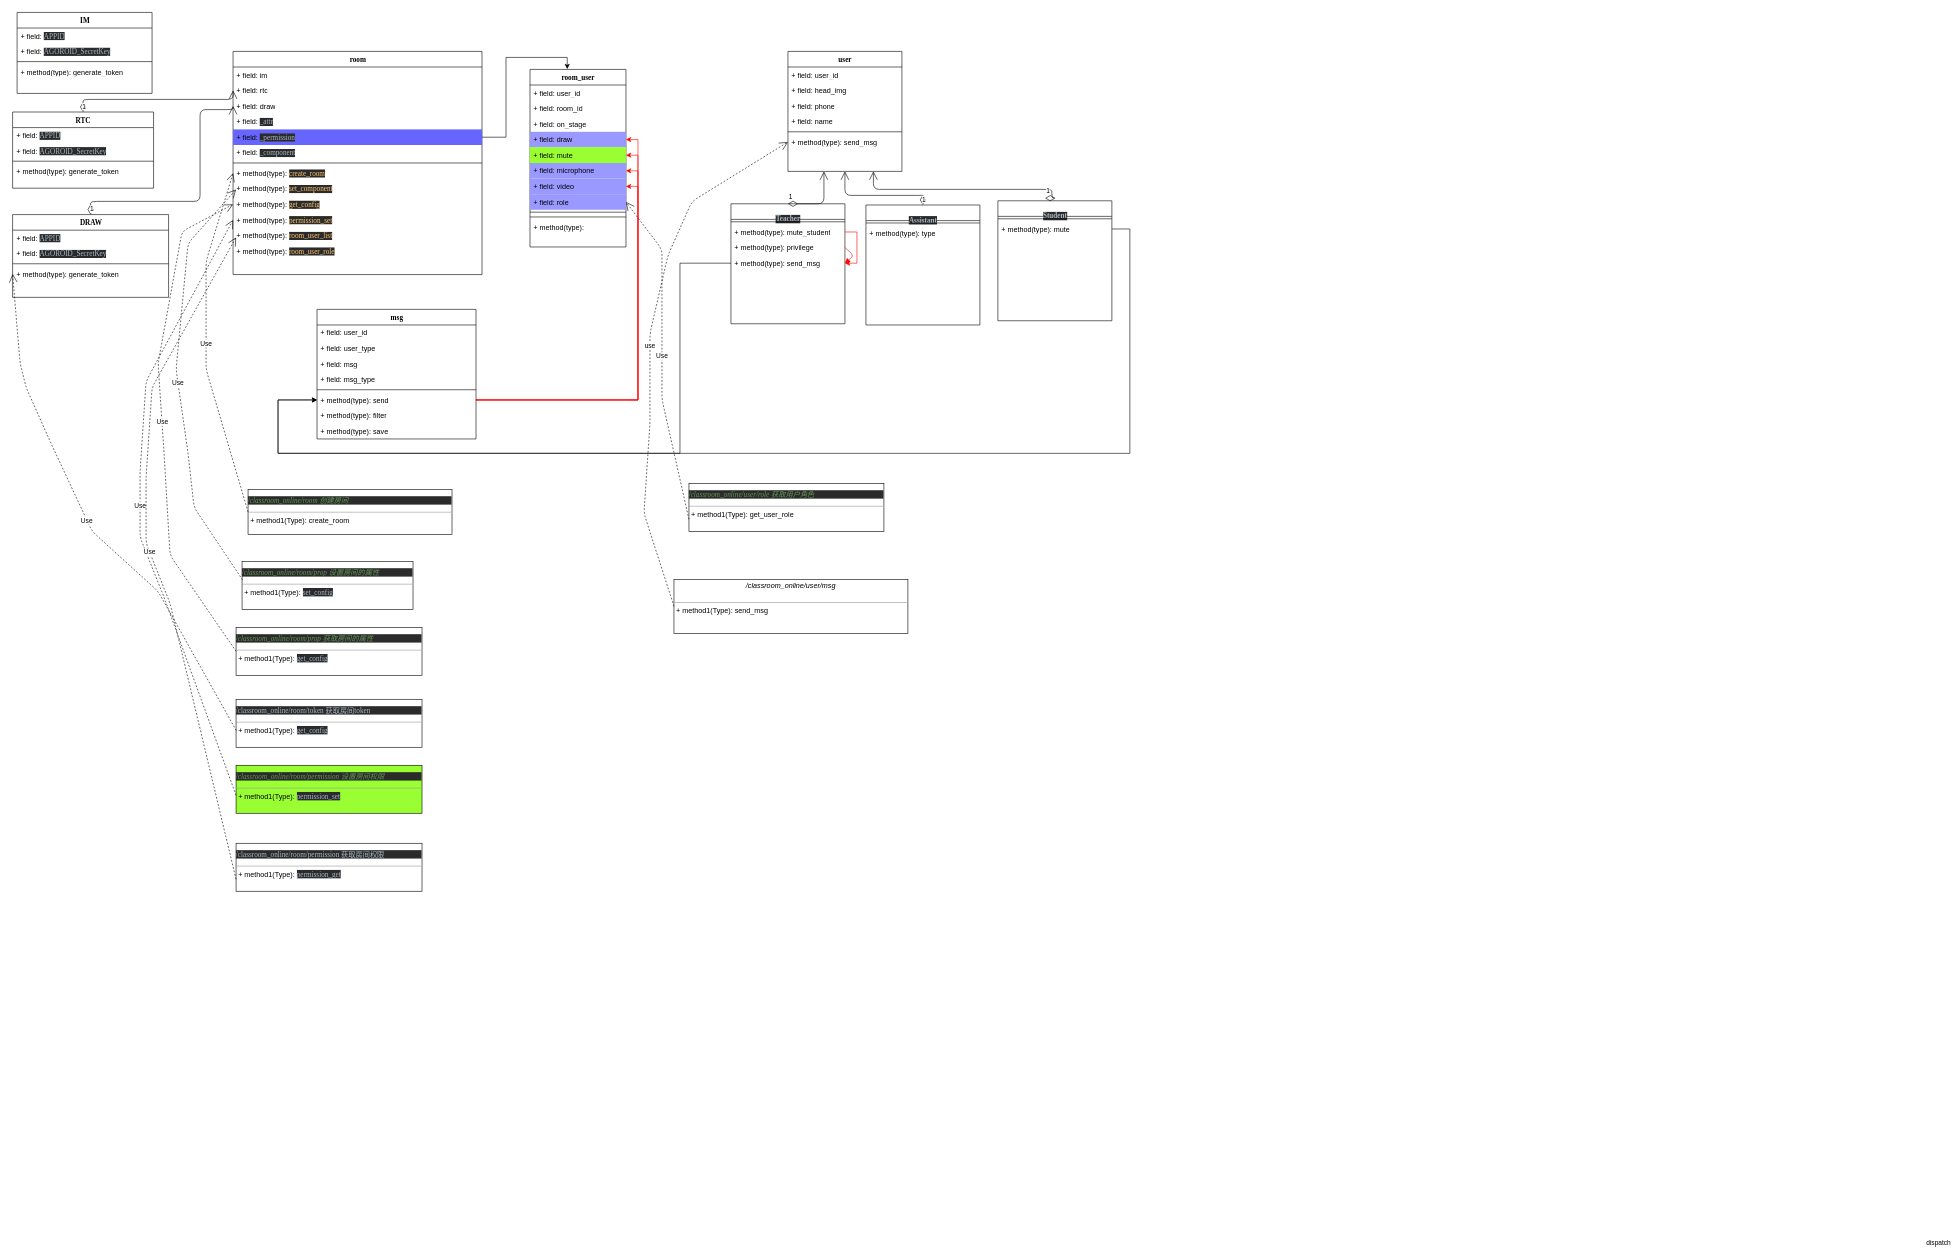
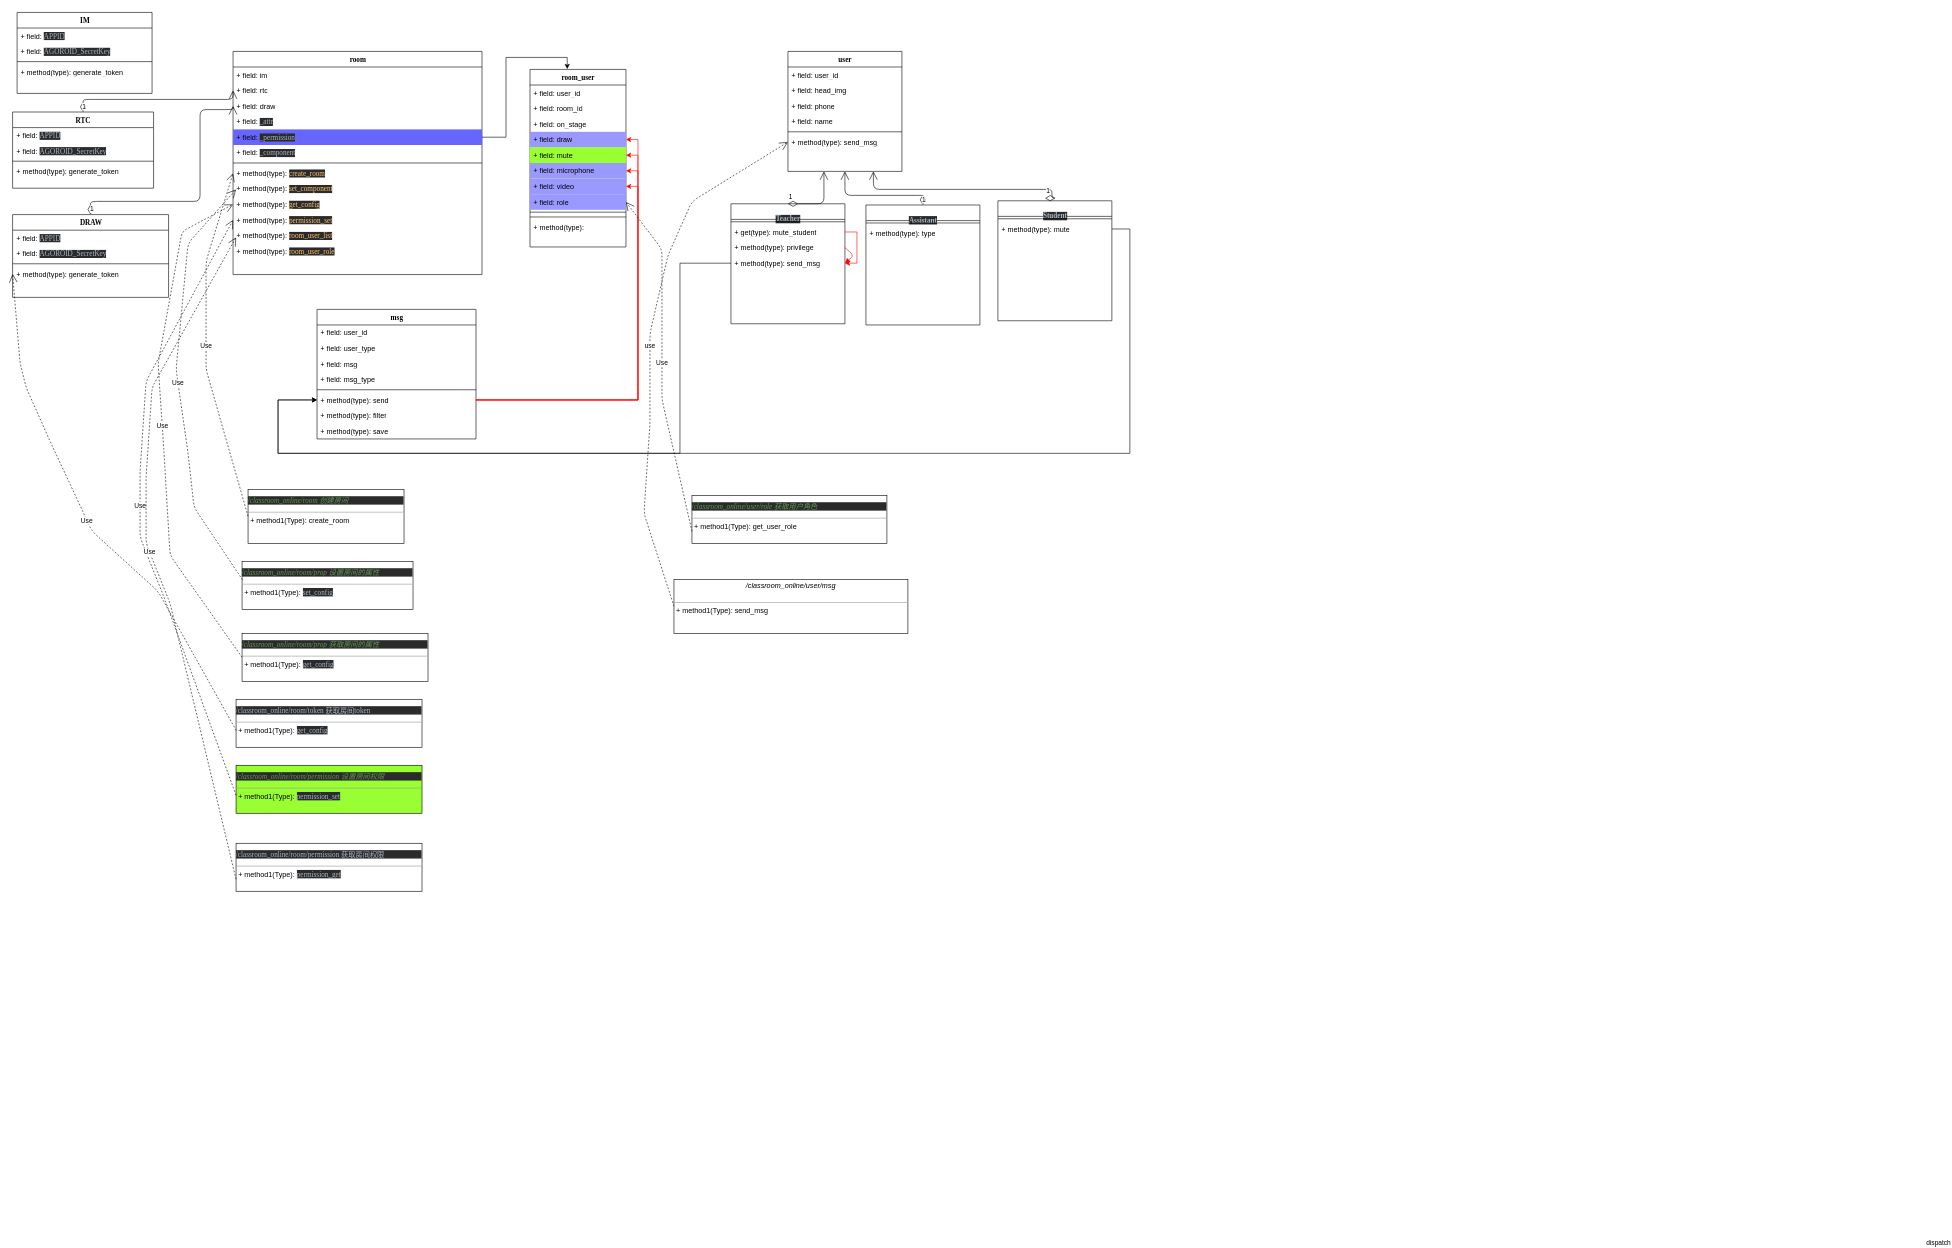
(788, 233) -> (782, 233)
(787, 507) -> (790, 519)
(350, 512) -> (326, 516)
(329, 651) -> (335, 657)
